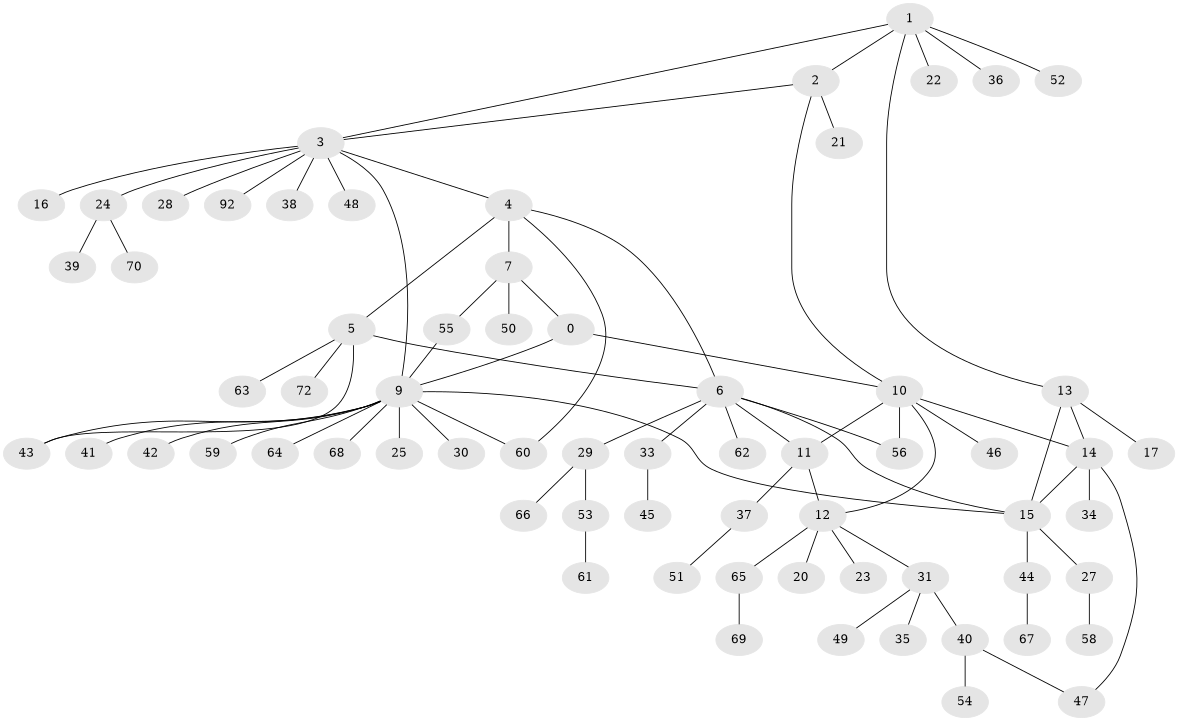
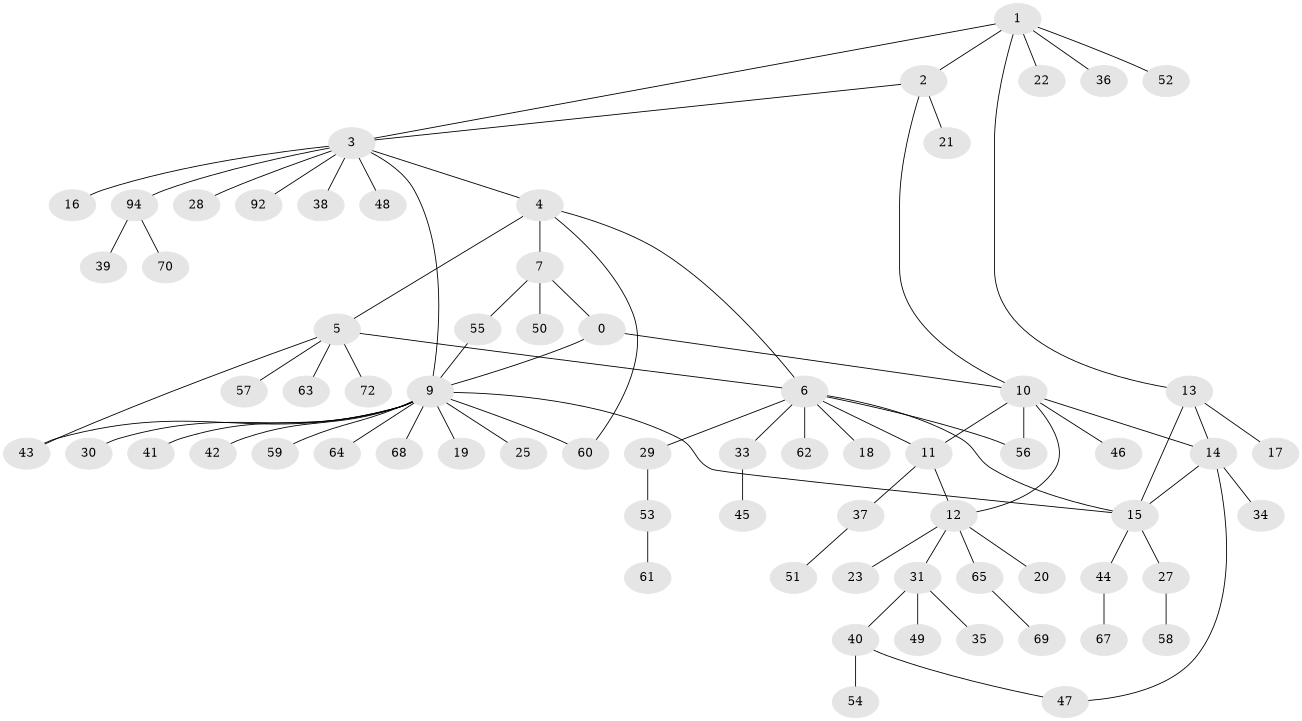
(104, 205) -> (135, 205)
none -> (244, 392)
none -> (461, 454)
none -> (867, 454)
(524, 516) -> none
